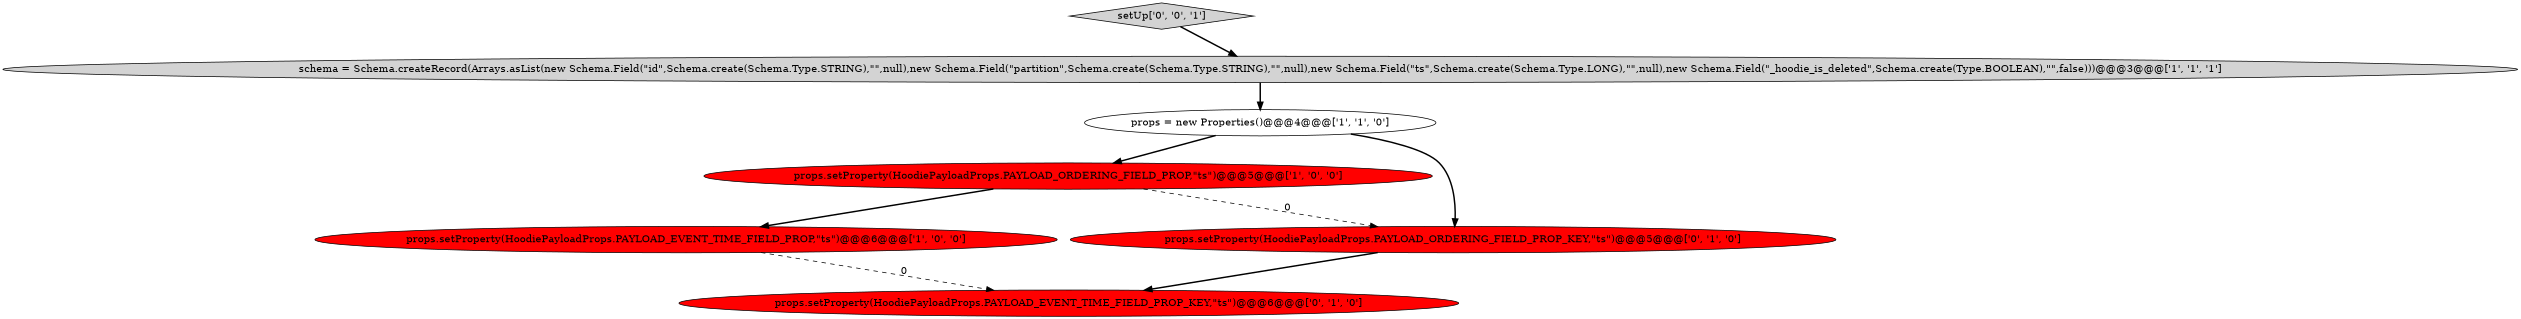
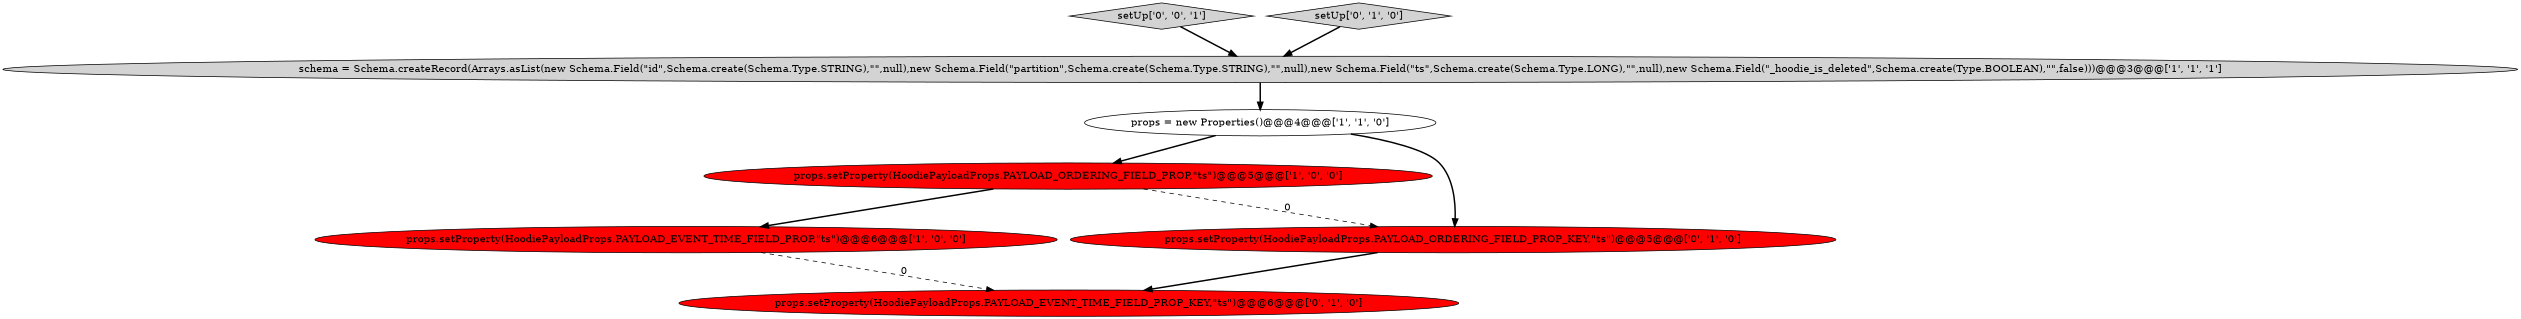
none -> (1359, 16)
